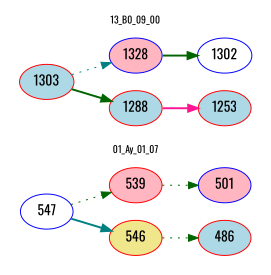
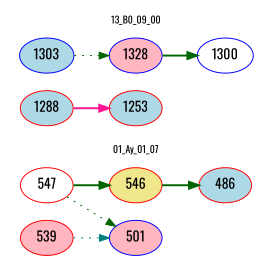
(225, 56) -> (225, 56)
(87, 70) -> (87, 56)
(47, 82) -> (47, 56)
(87, 94) -> none
(175, 185) -> (86, 238)
(86, 200) -> (87, 209)
(47, 212) -> (47, 185)
(86, 223) -> (86, 185)
(175, 238) -> (175, 185)
